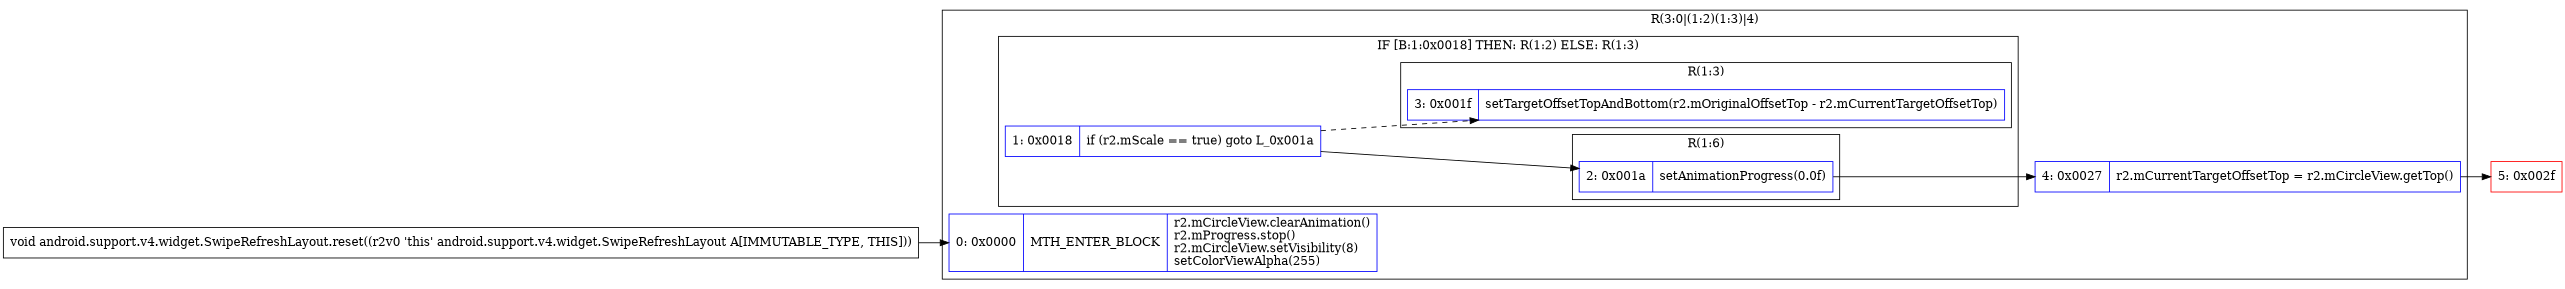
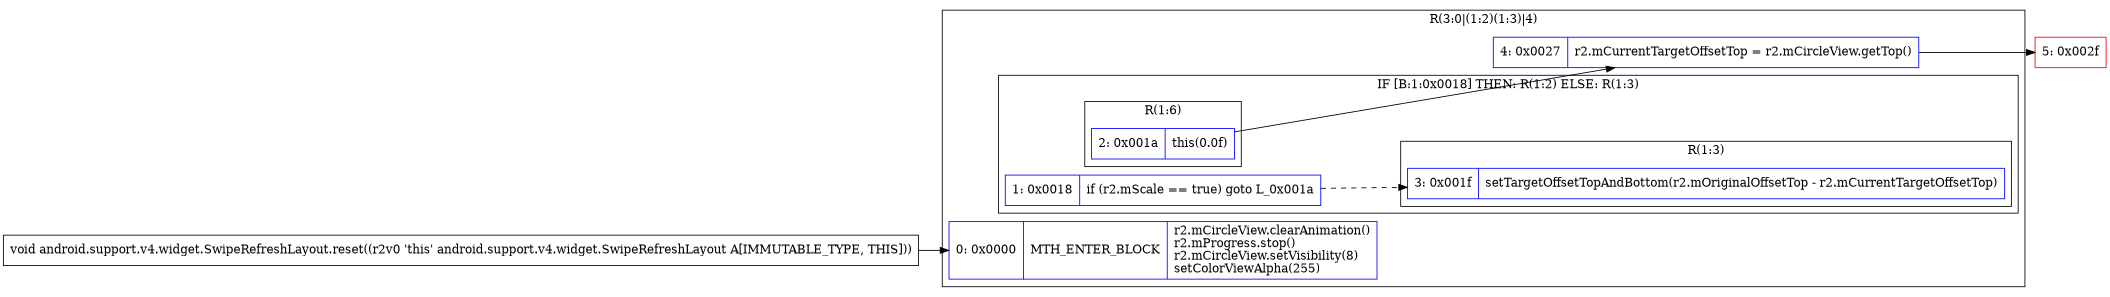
(1446, 160) -> none
(1743, 176) -> (1200, 143)
